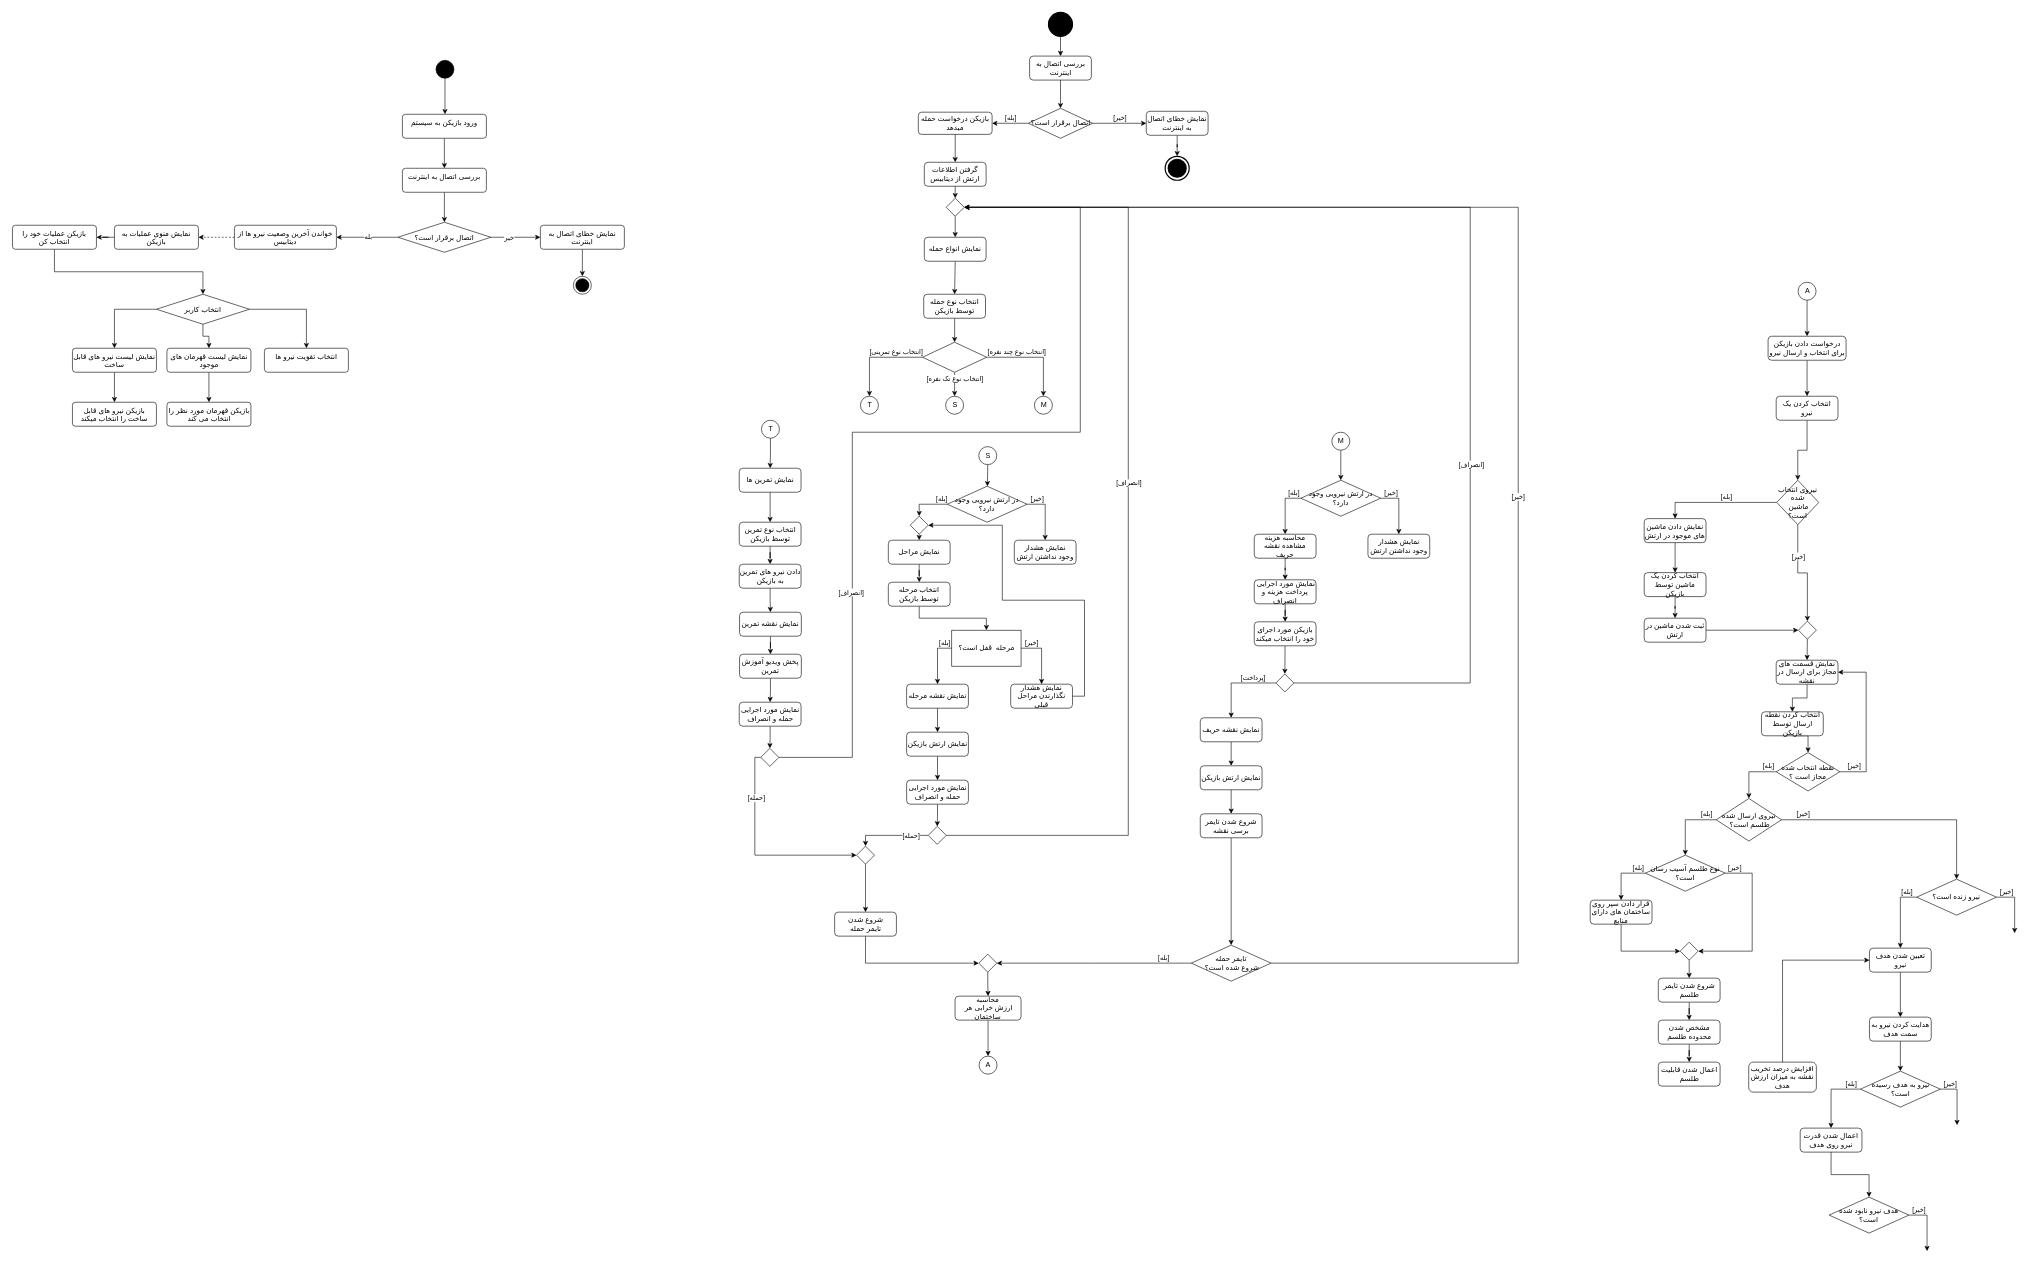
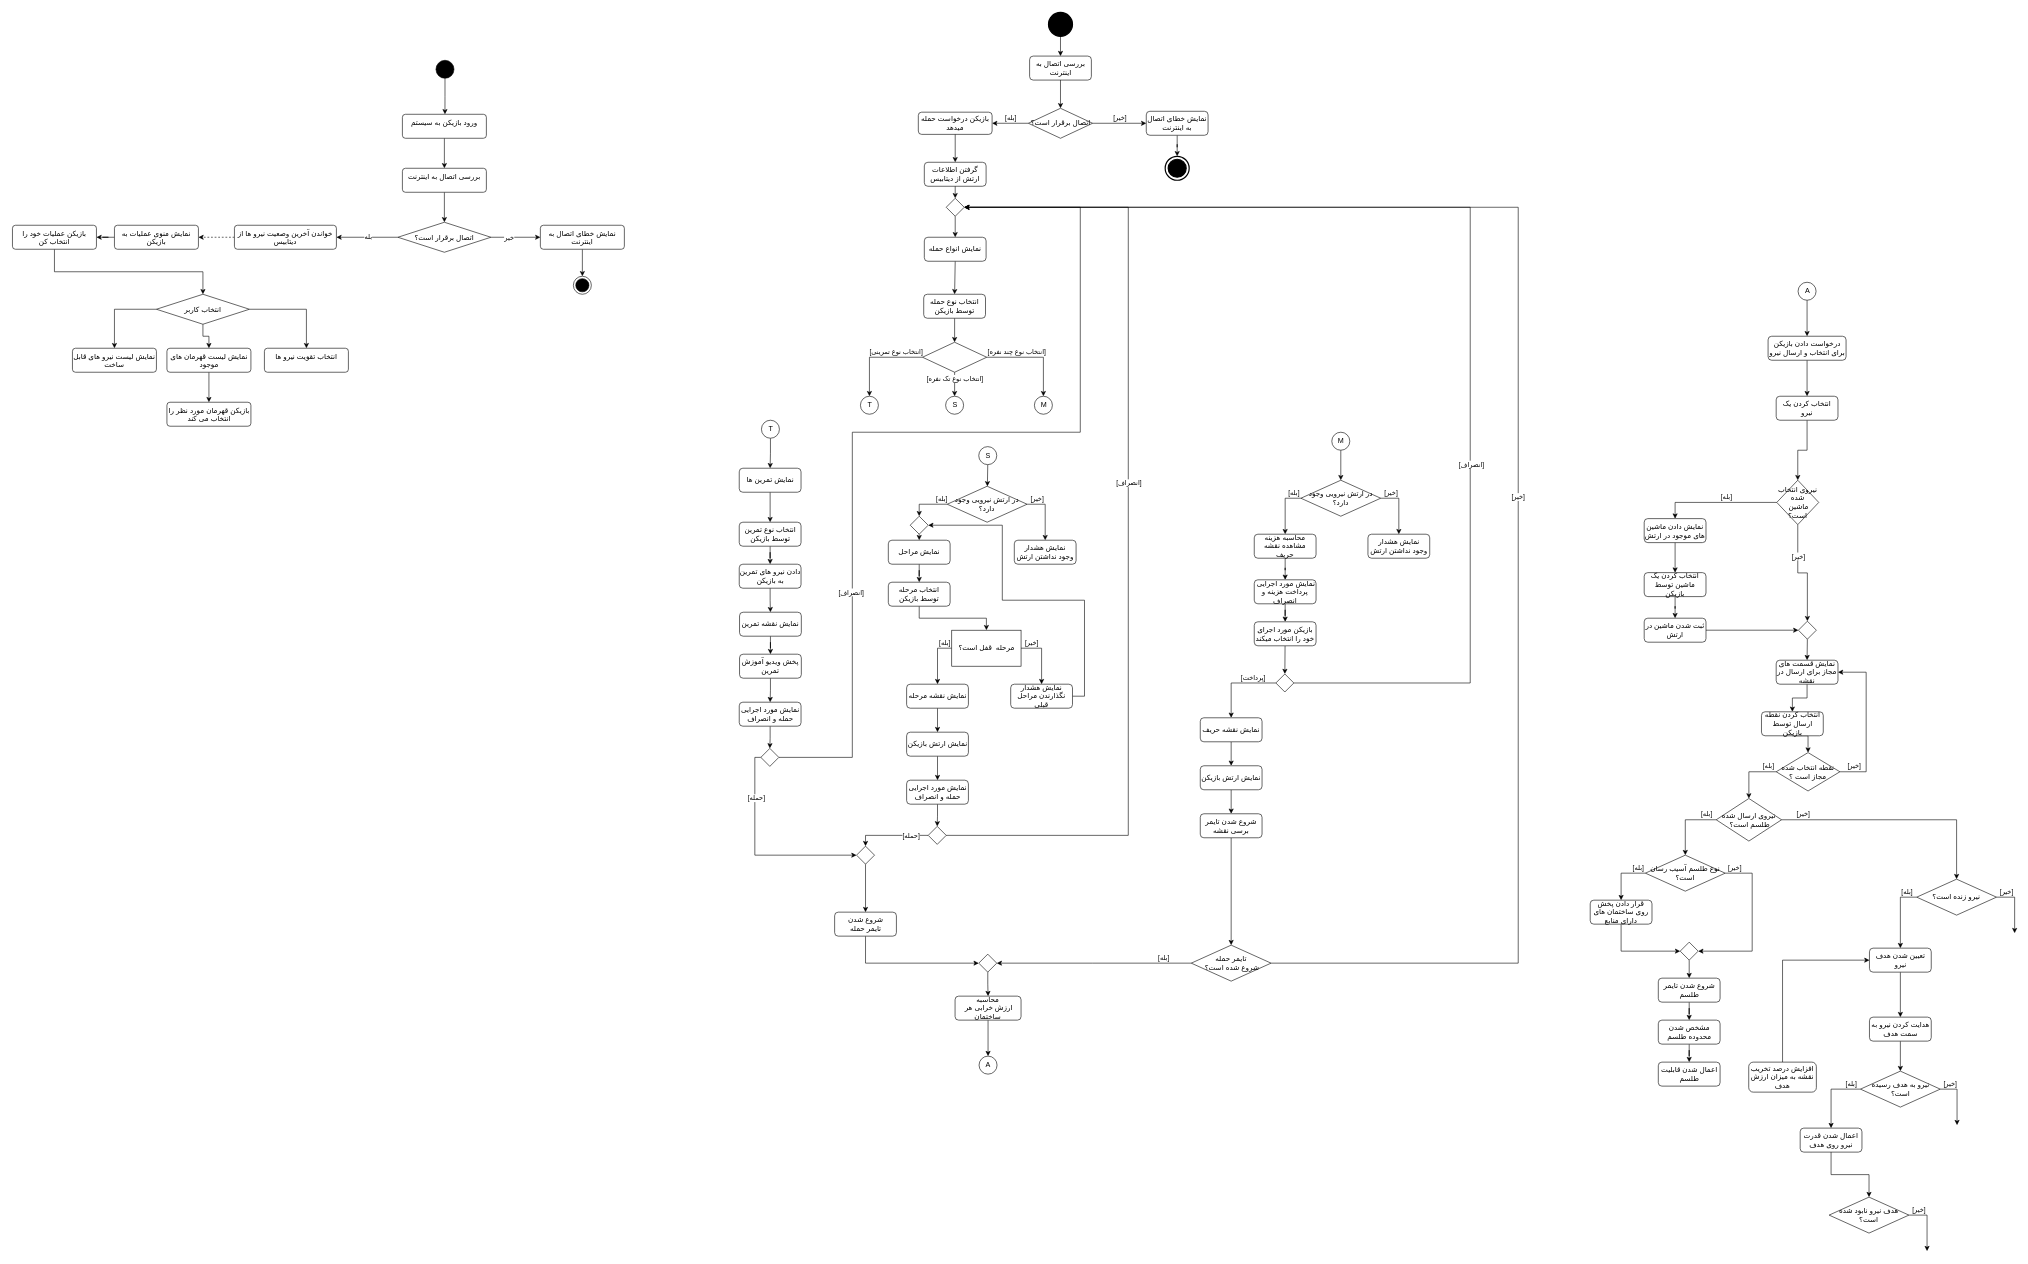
(114, 385) -> none
(114, 414) -> none
(1621, 912) -> (1621, 912)
